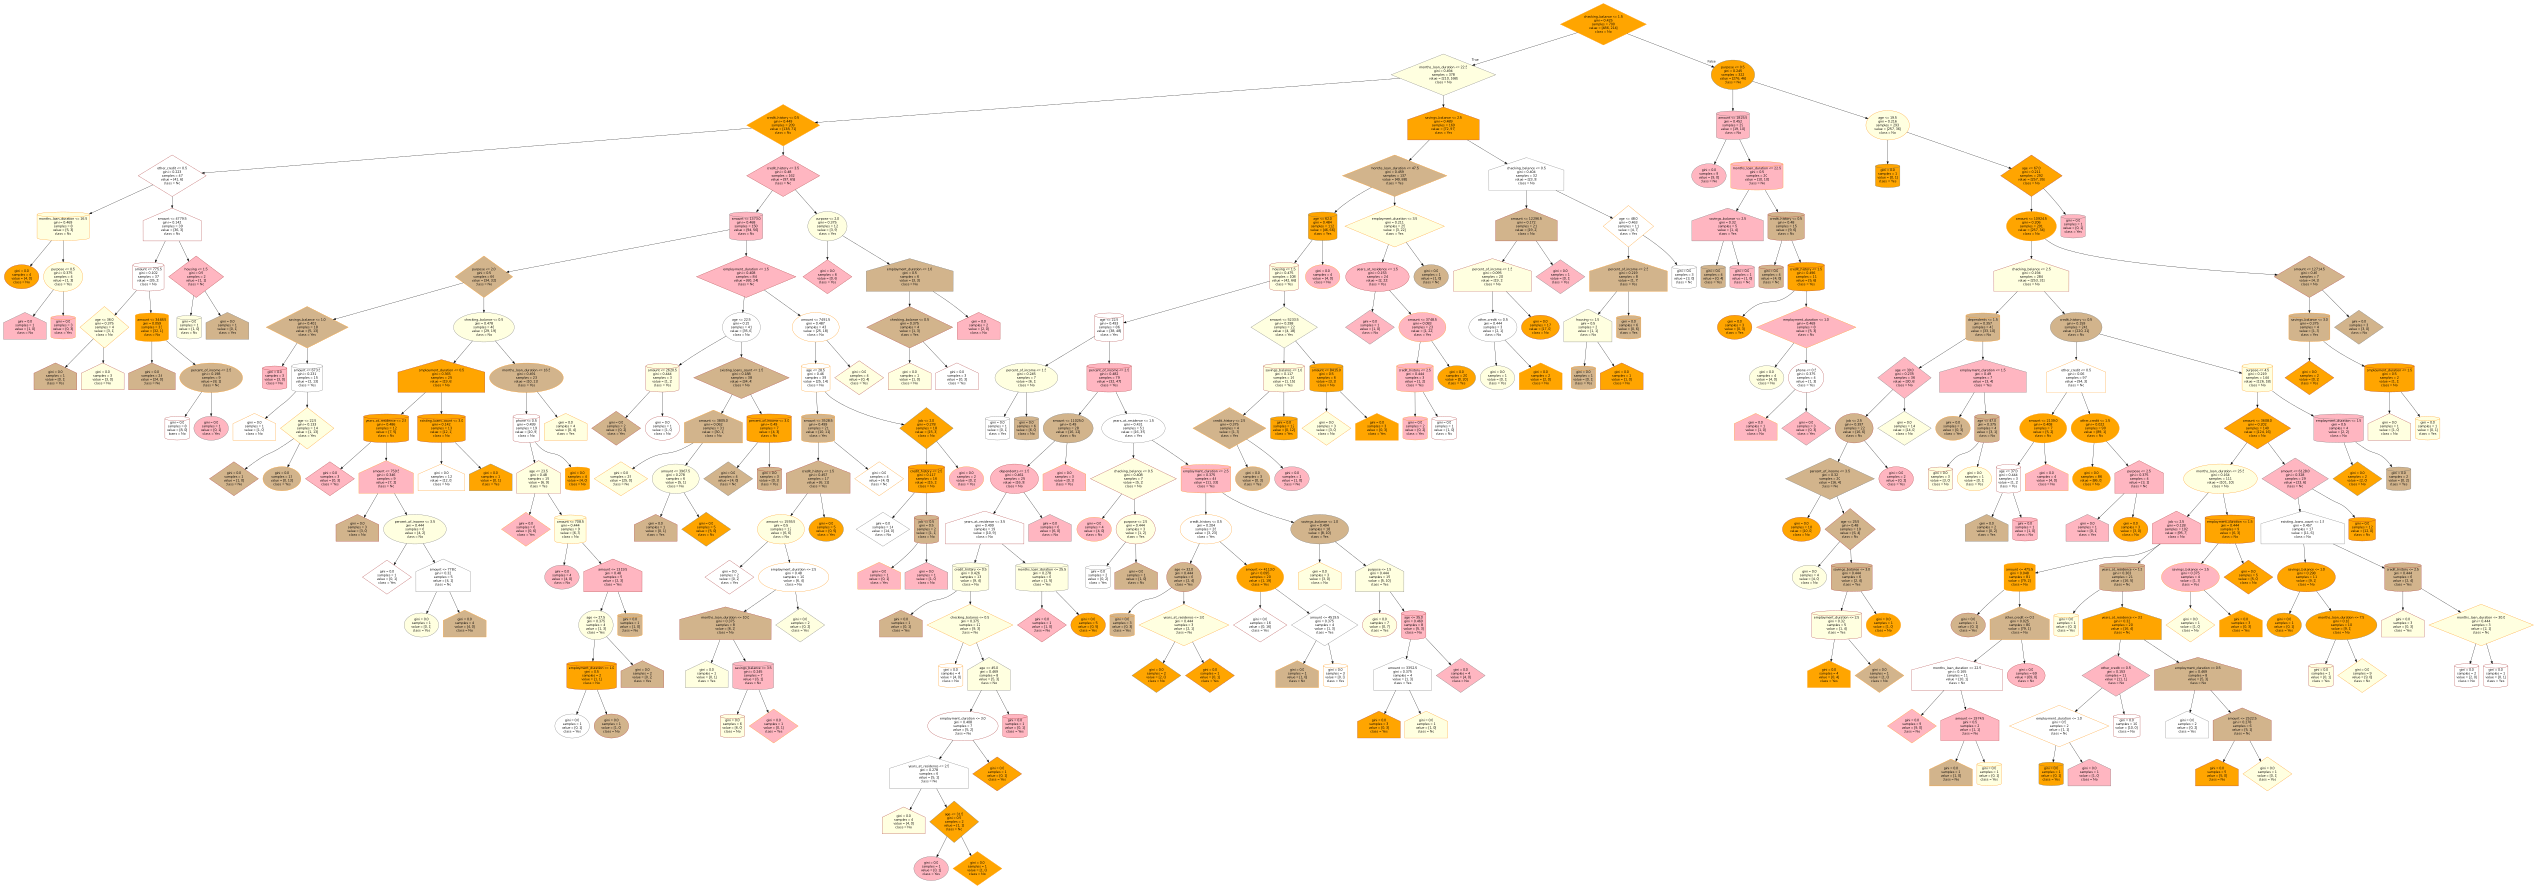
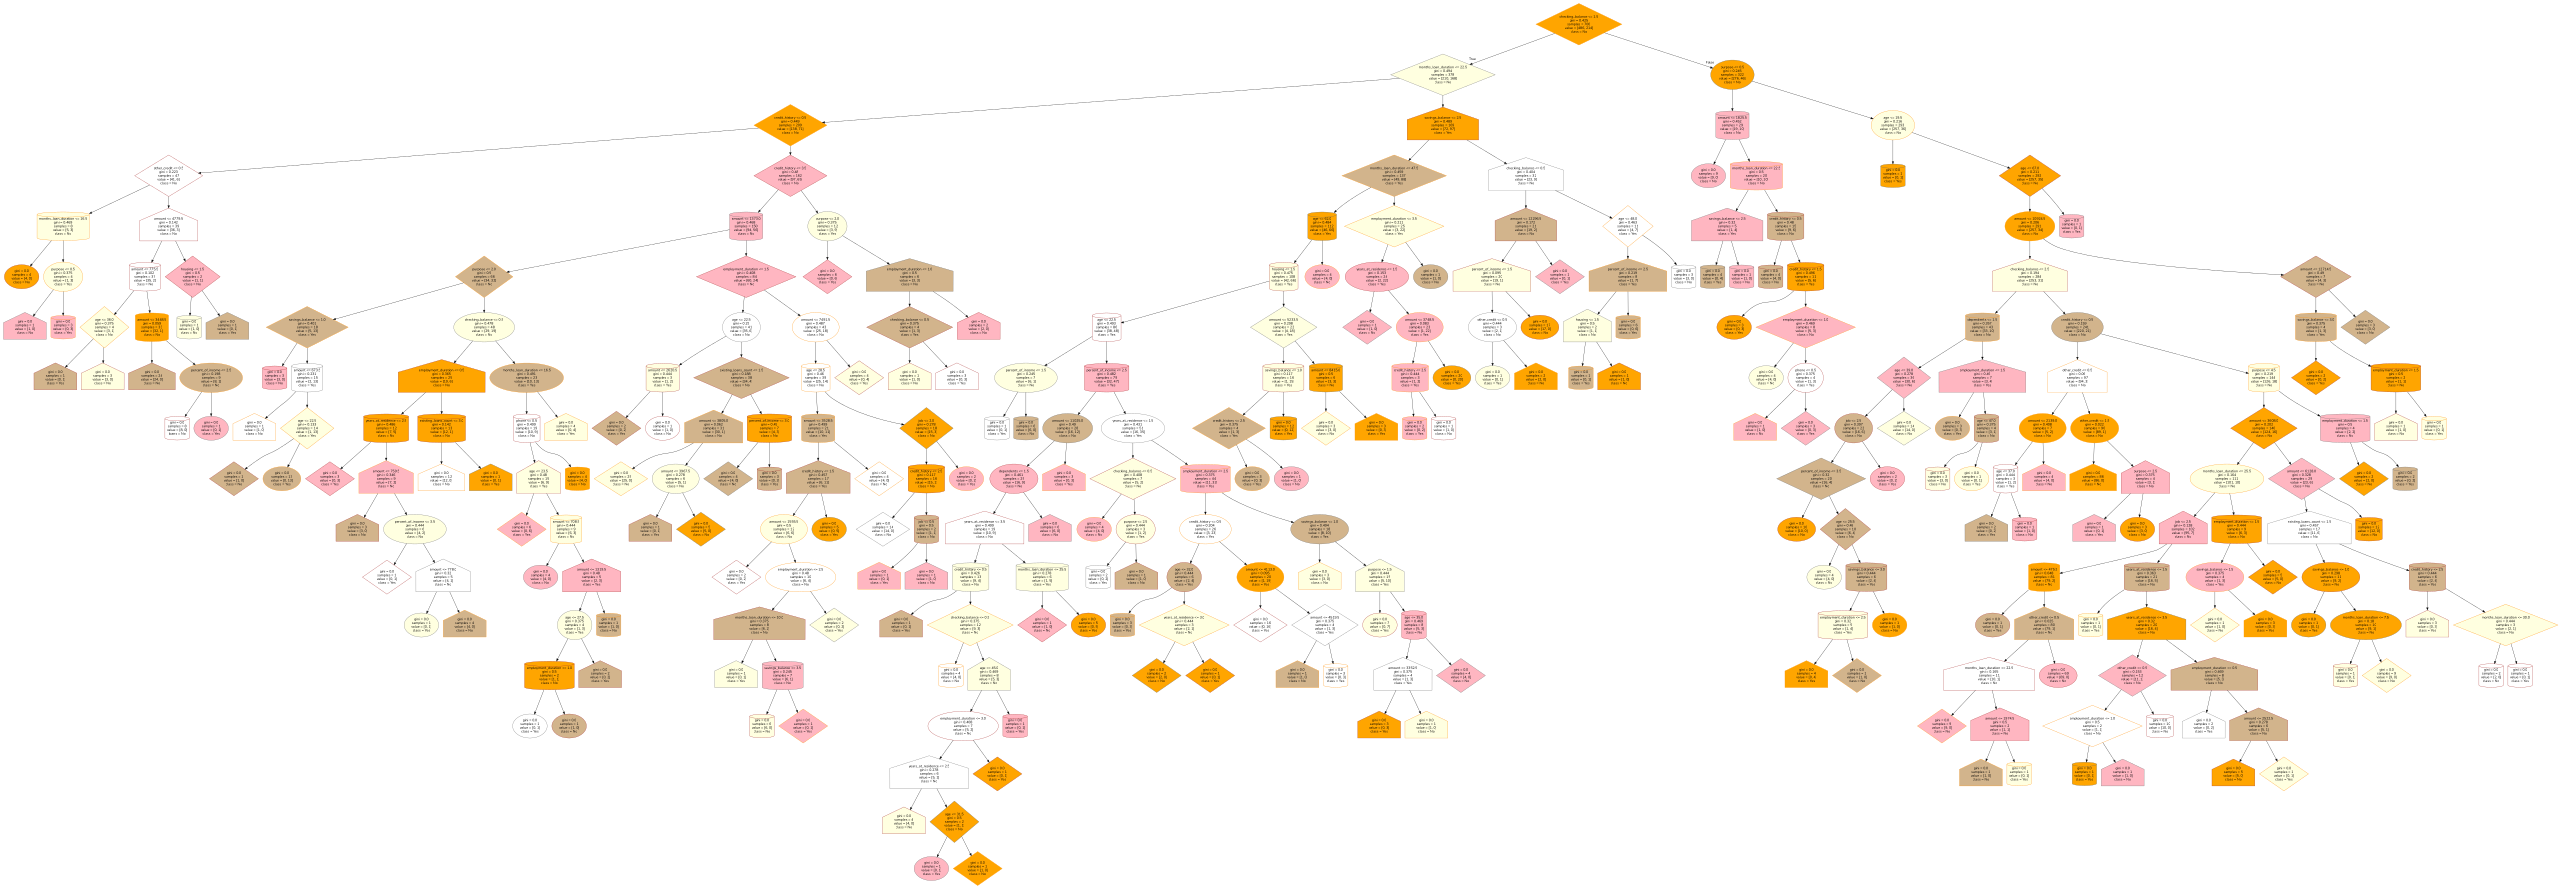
(2091, 479) -> (2093, 479)
